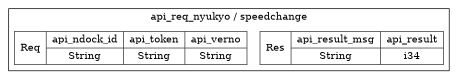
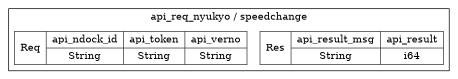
(412, 56) -> (412, 56)
